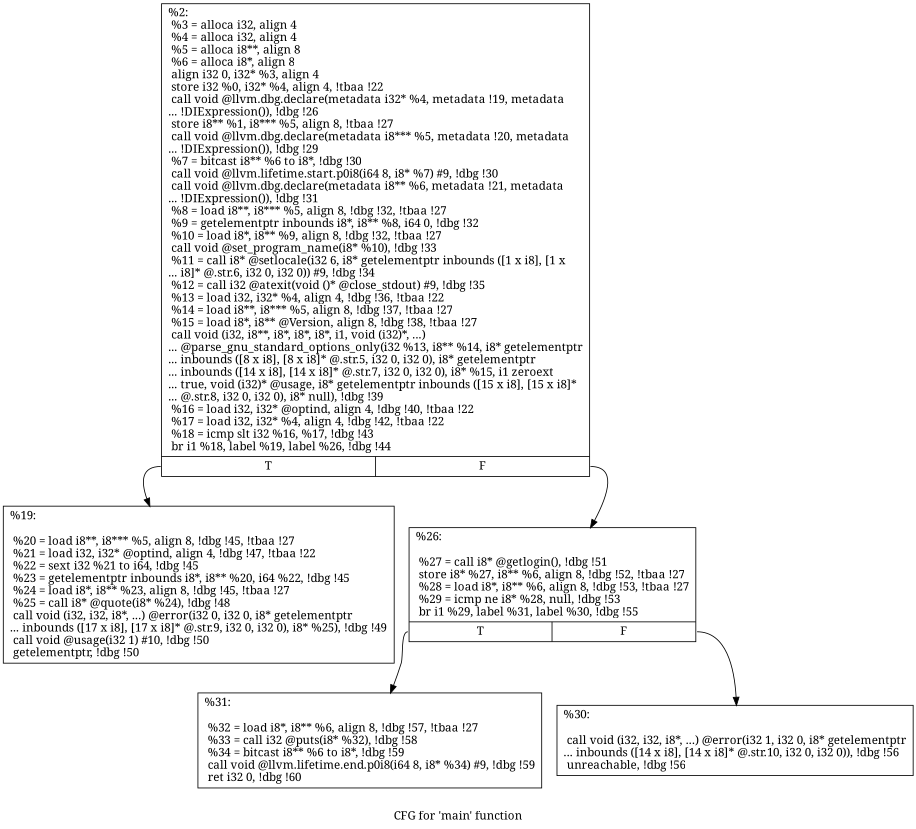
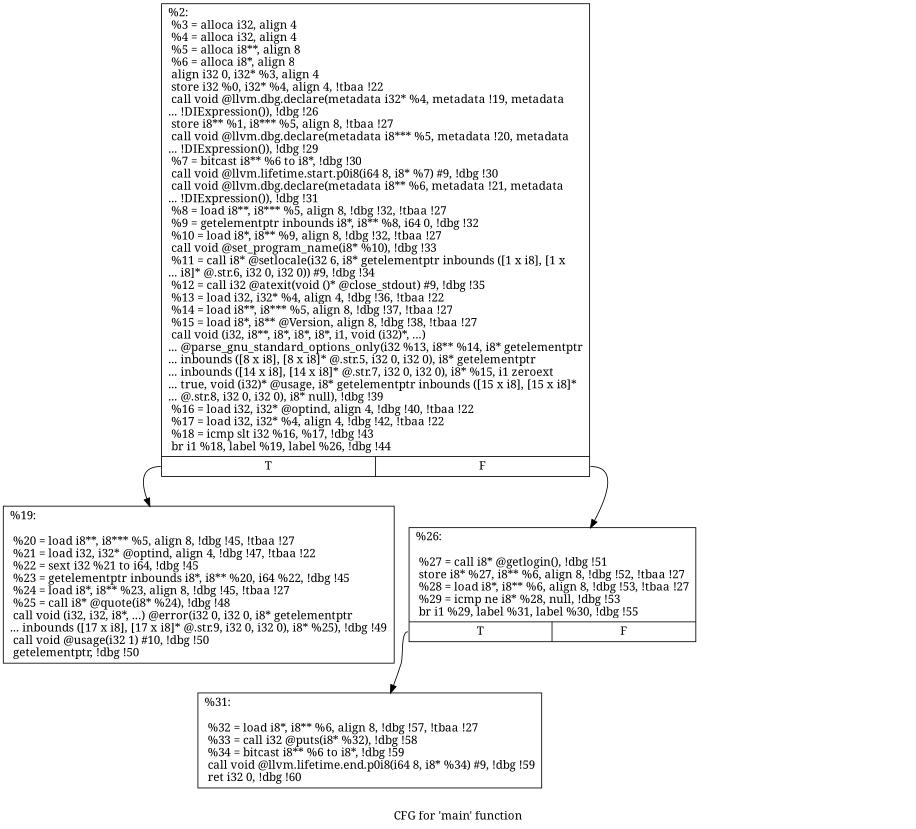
(735, 740) -> none
